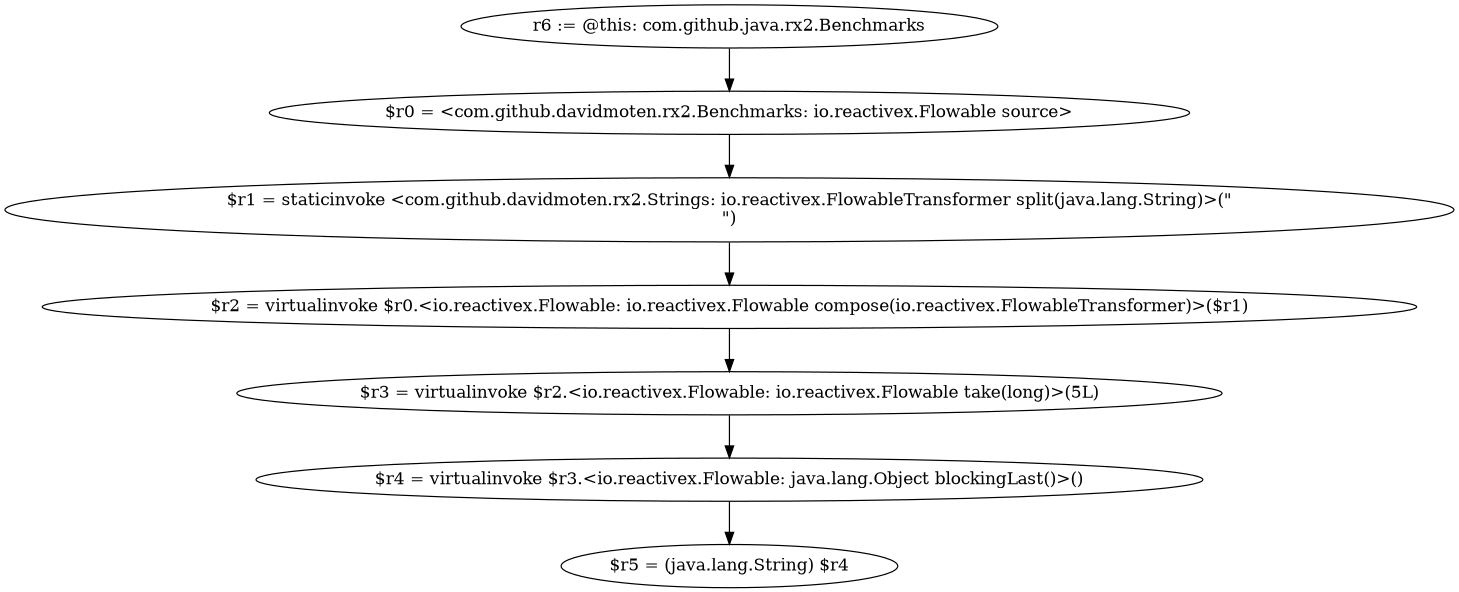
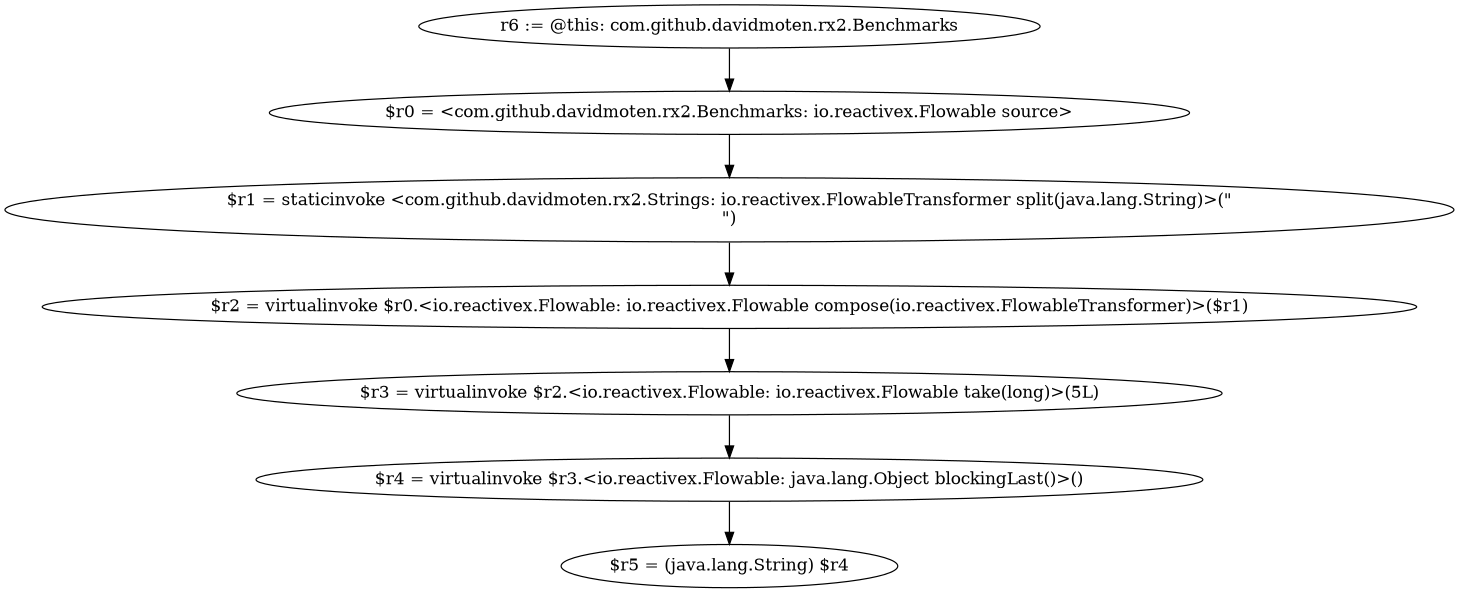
(729, 26) -> (729, 26)
